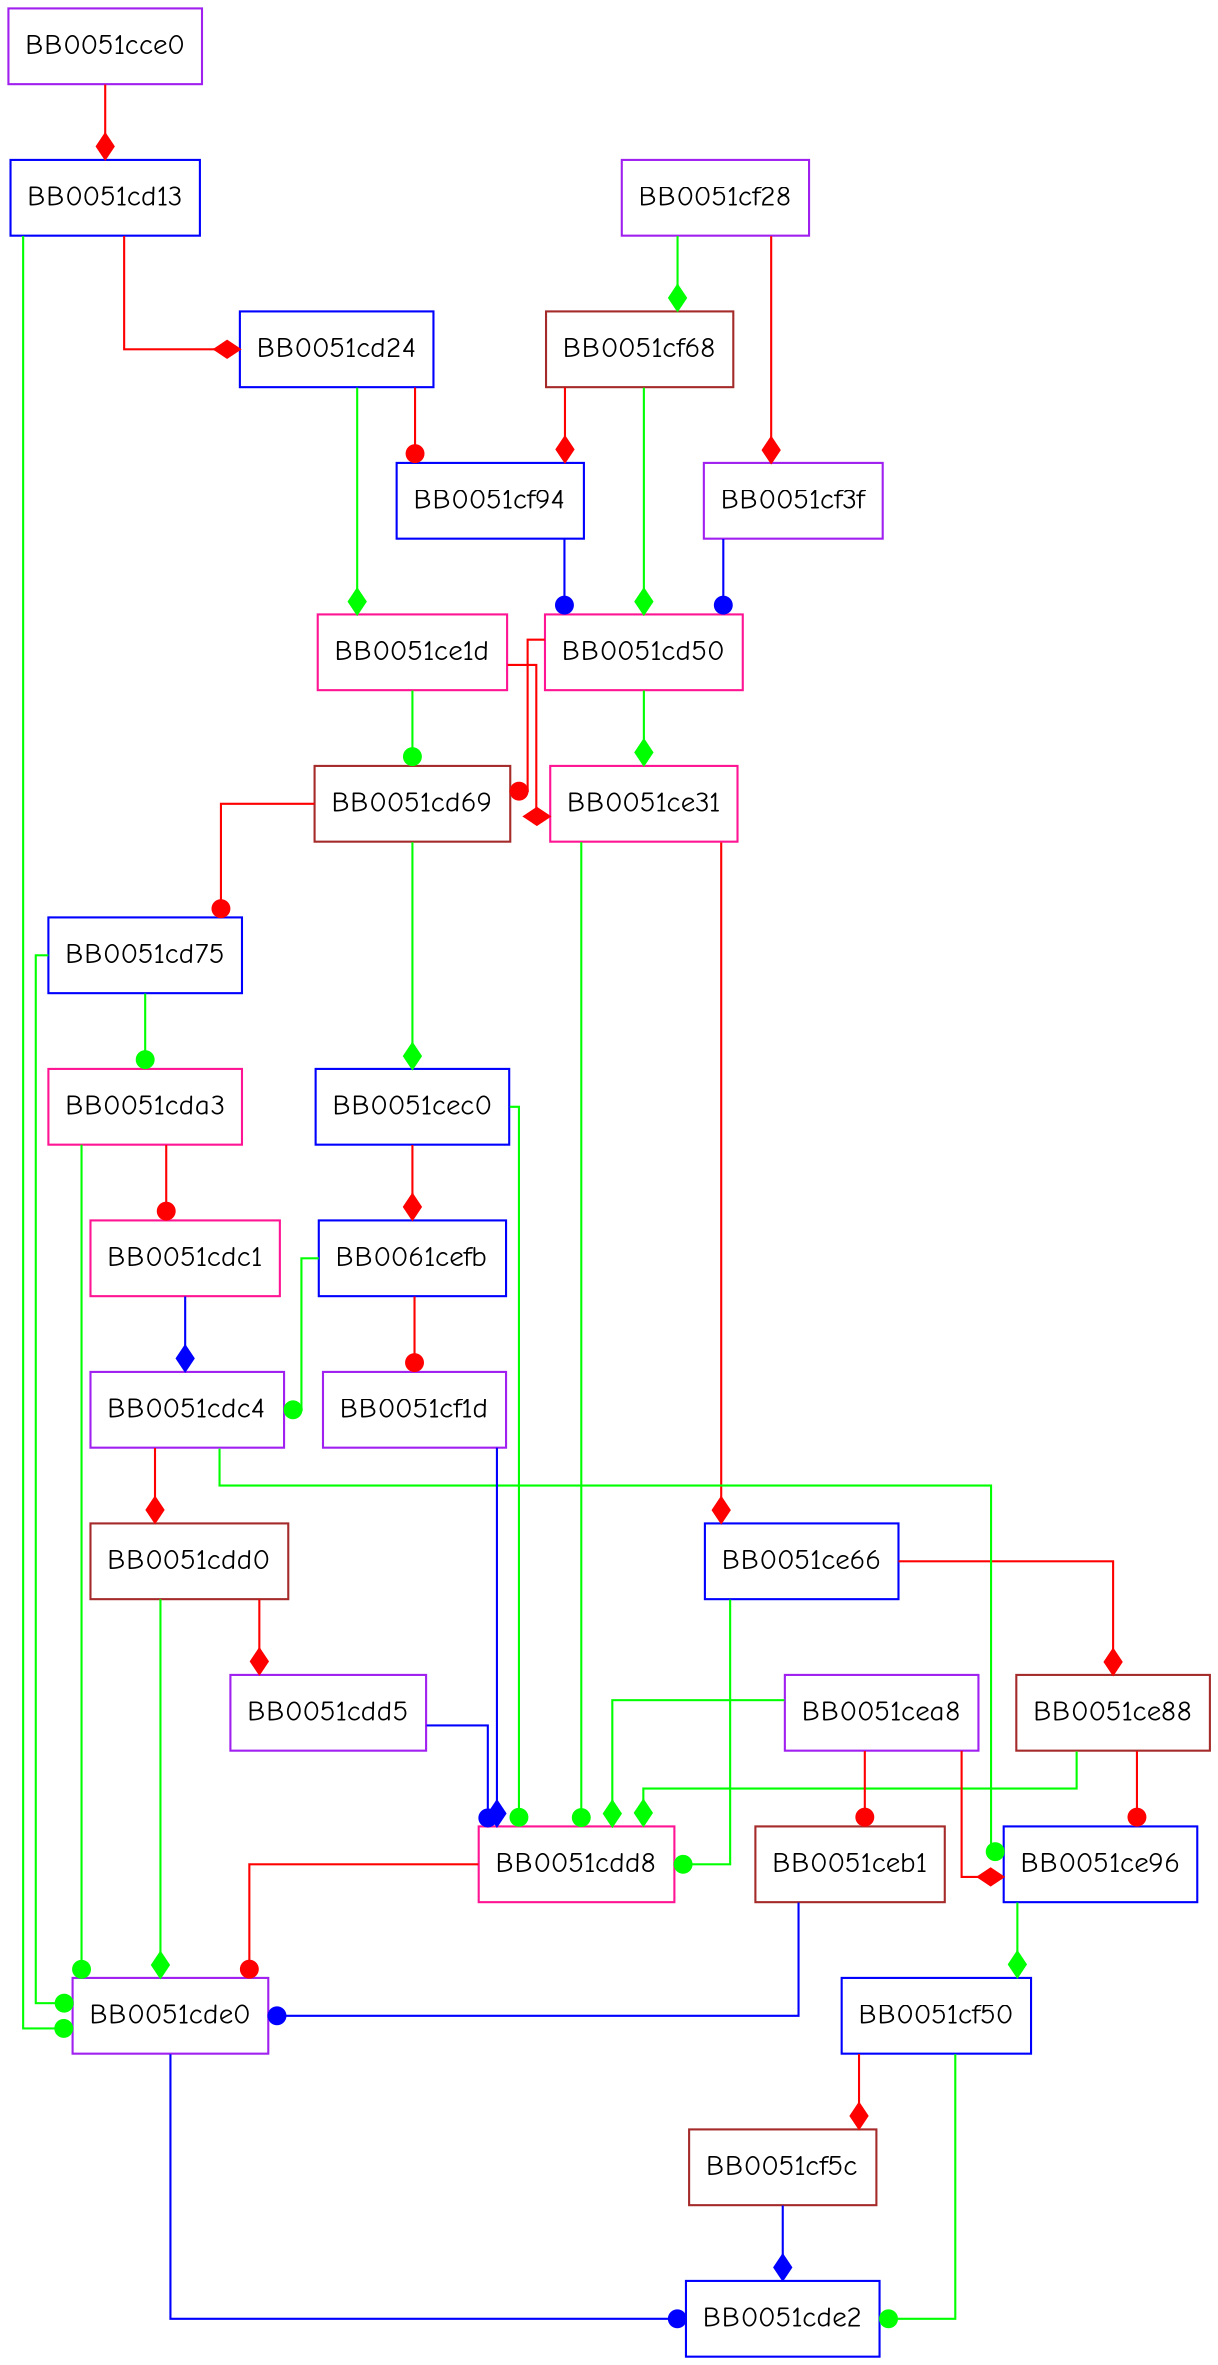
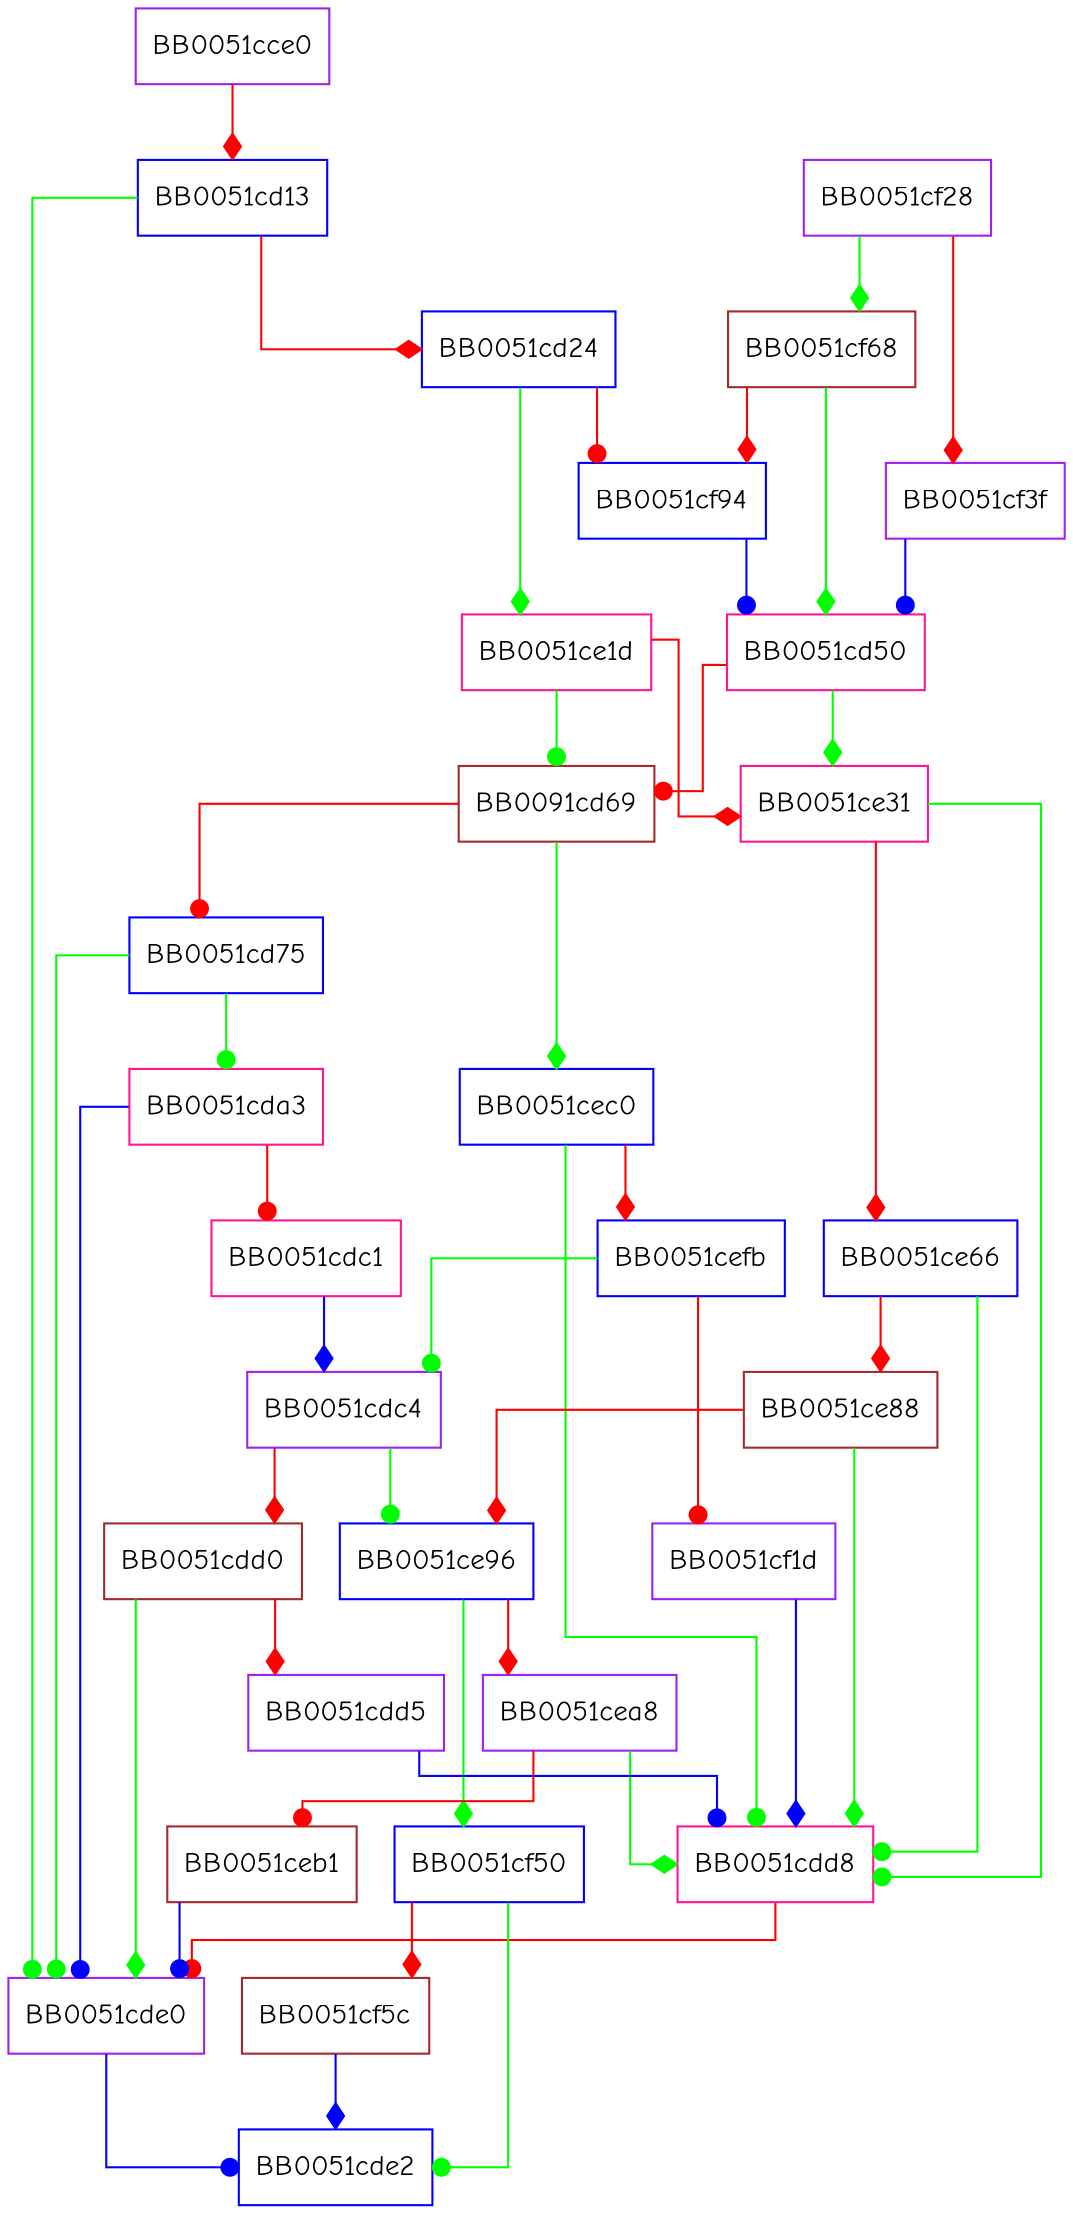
(412, 804) -> (557, 804)
(412, 1258) -> (691, 1258)
(82, 1553) -> (80, 1510)
(1137, 1780) -> (584, 1410)
(962, 1822) -> (508, 1624)
